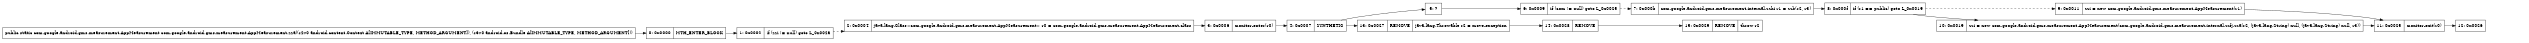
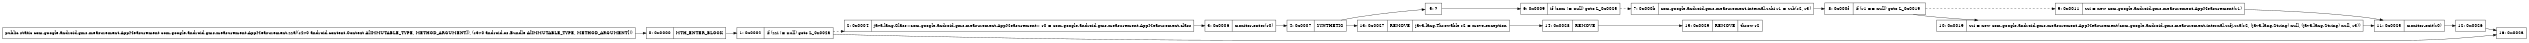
(1888, 9) -> (1888, 9)
none -> (2511, 33)
